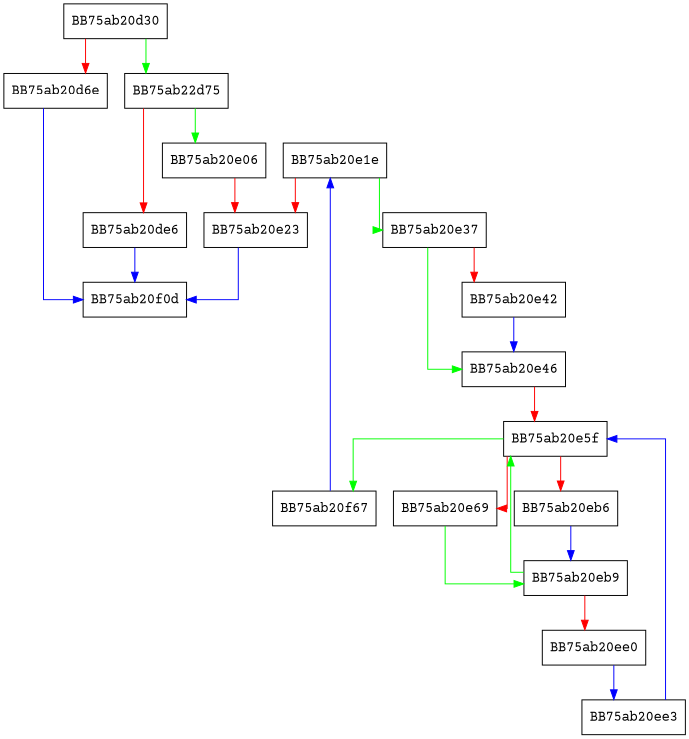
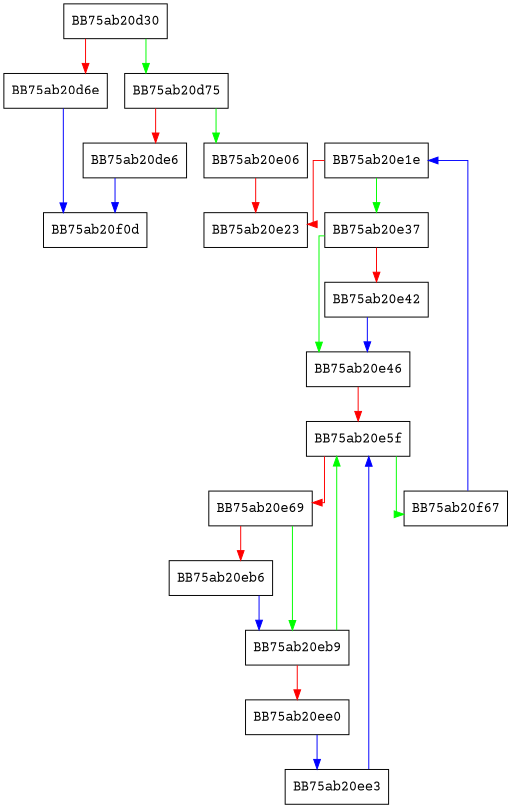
(176, 91) -> (176, 91)
(238, 295) -> none
(561, 469) -> (241, 538)
